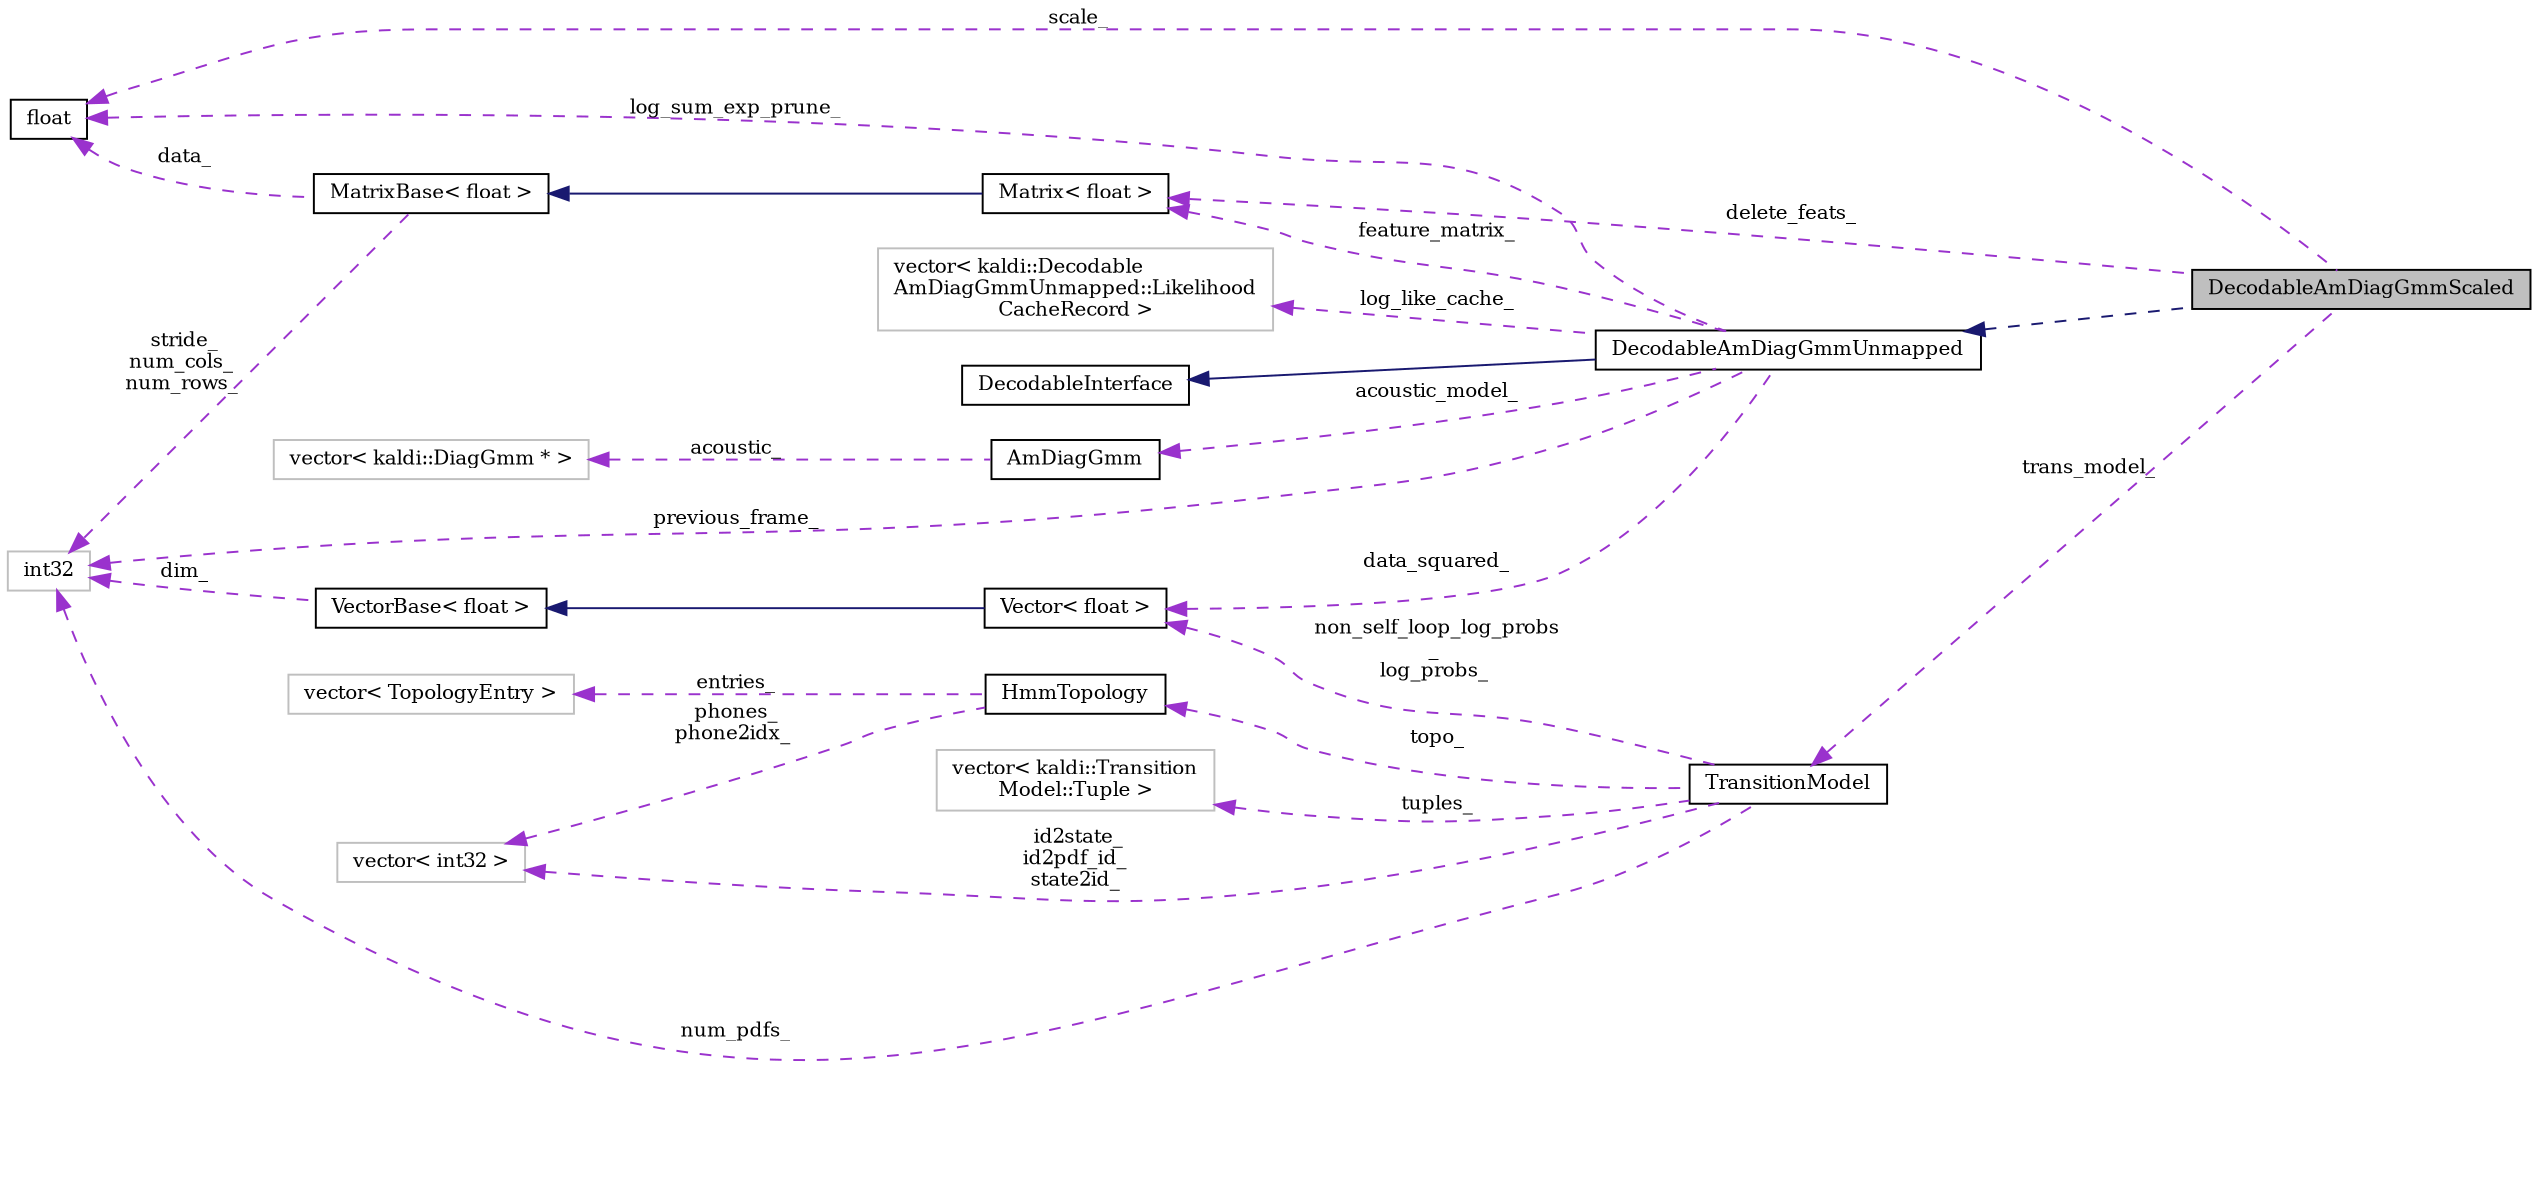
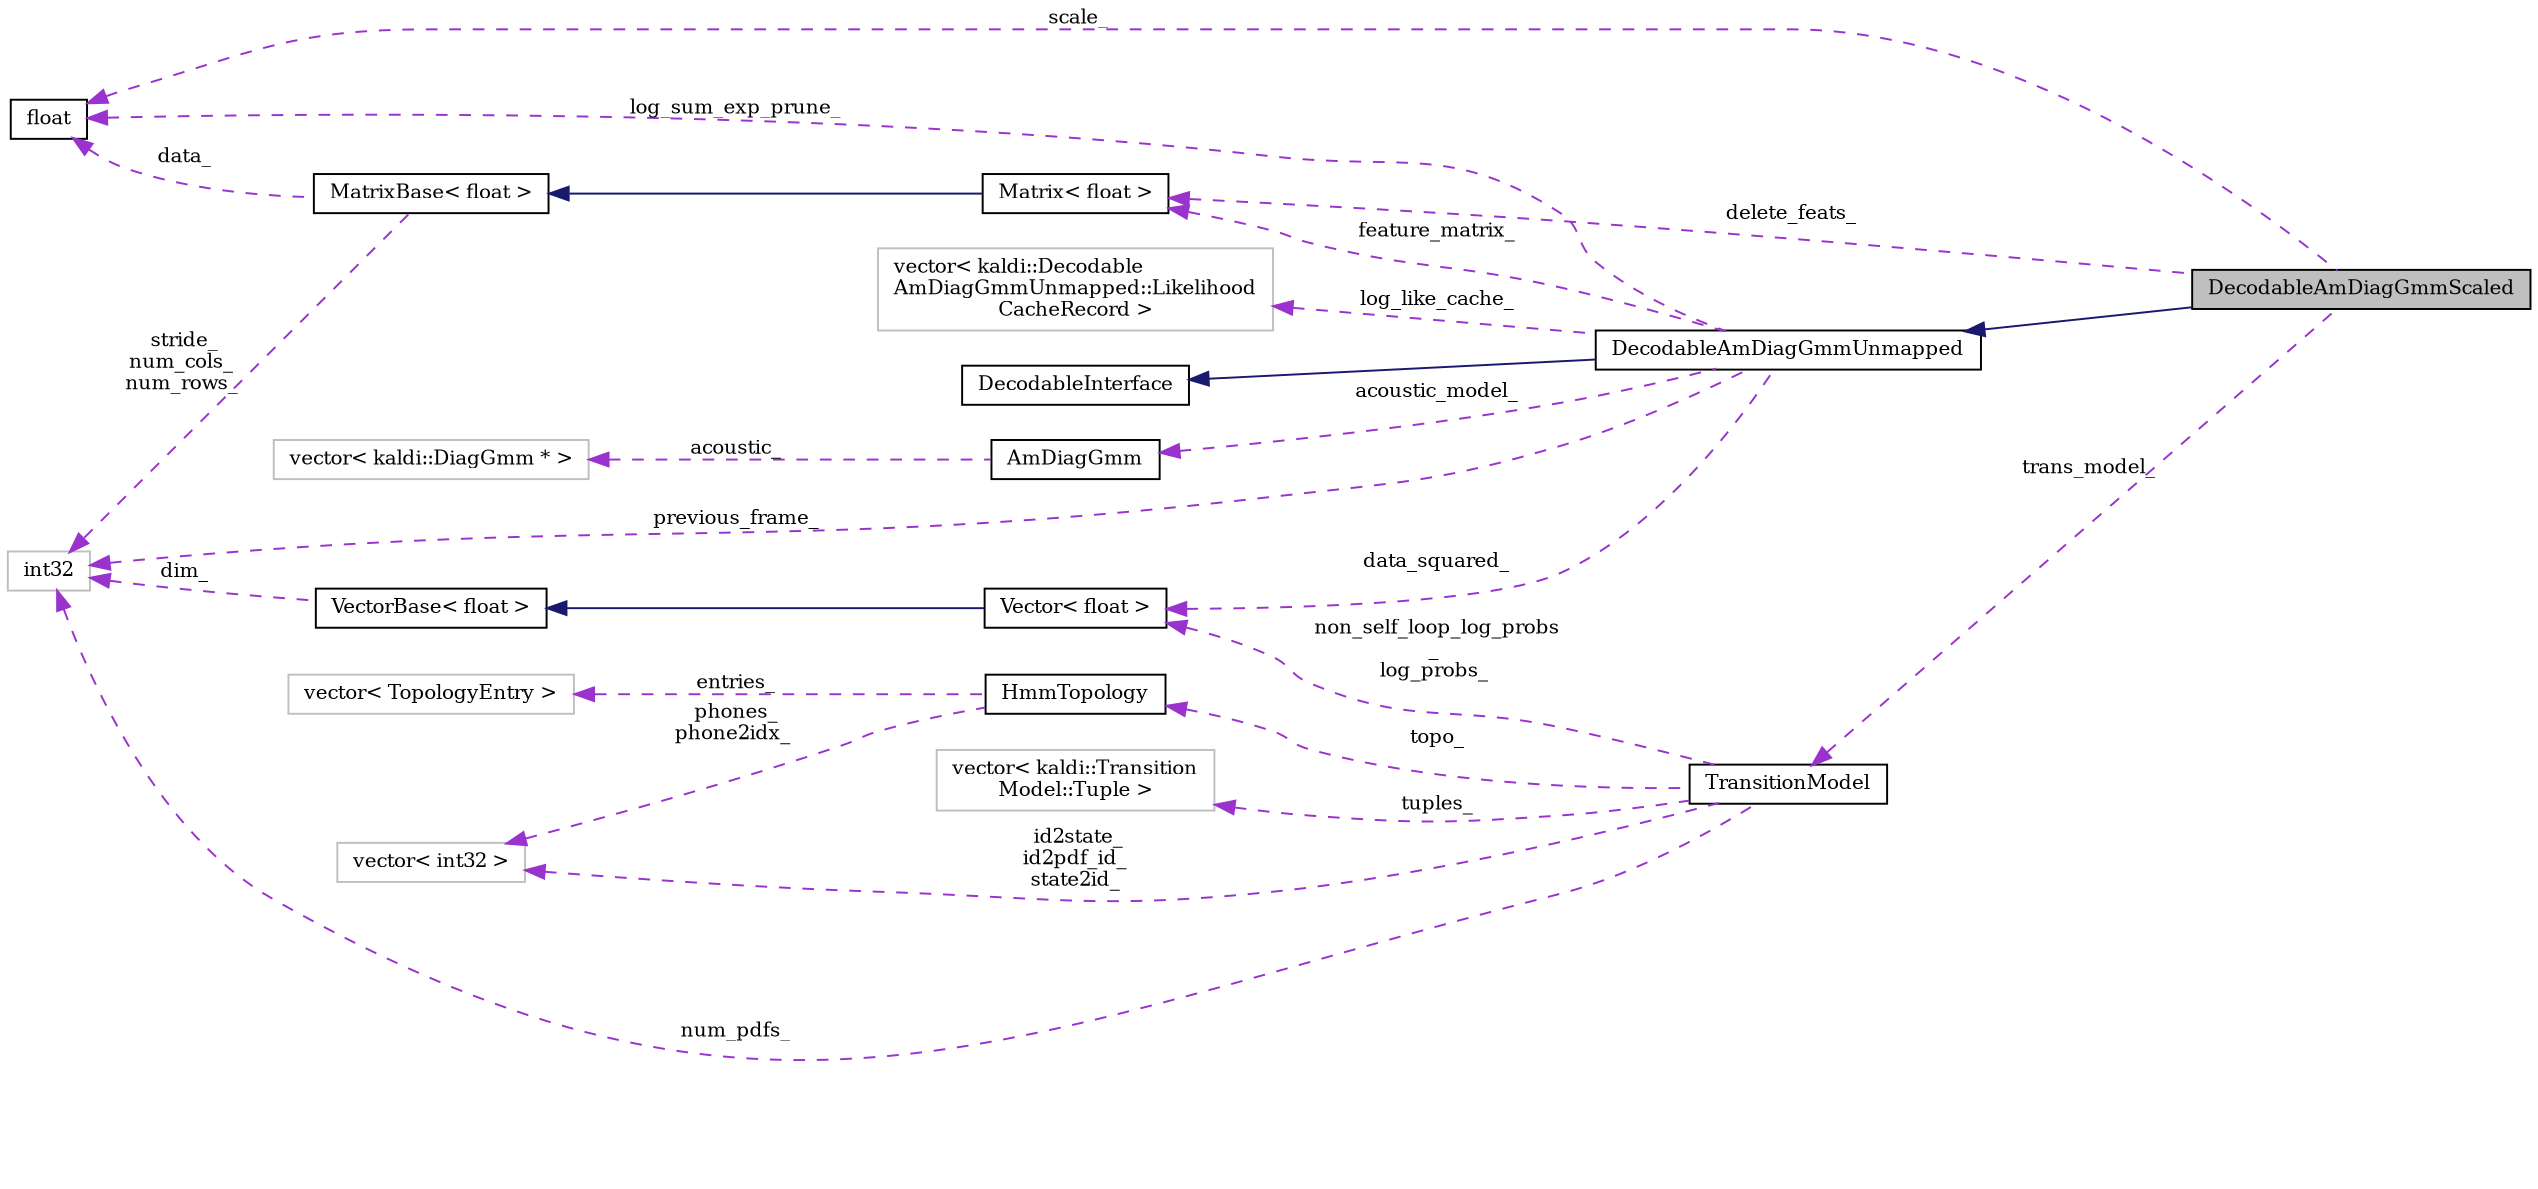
(2088, 318) -> (2088, 318)
